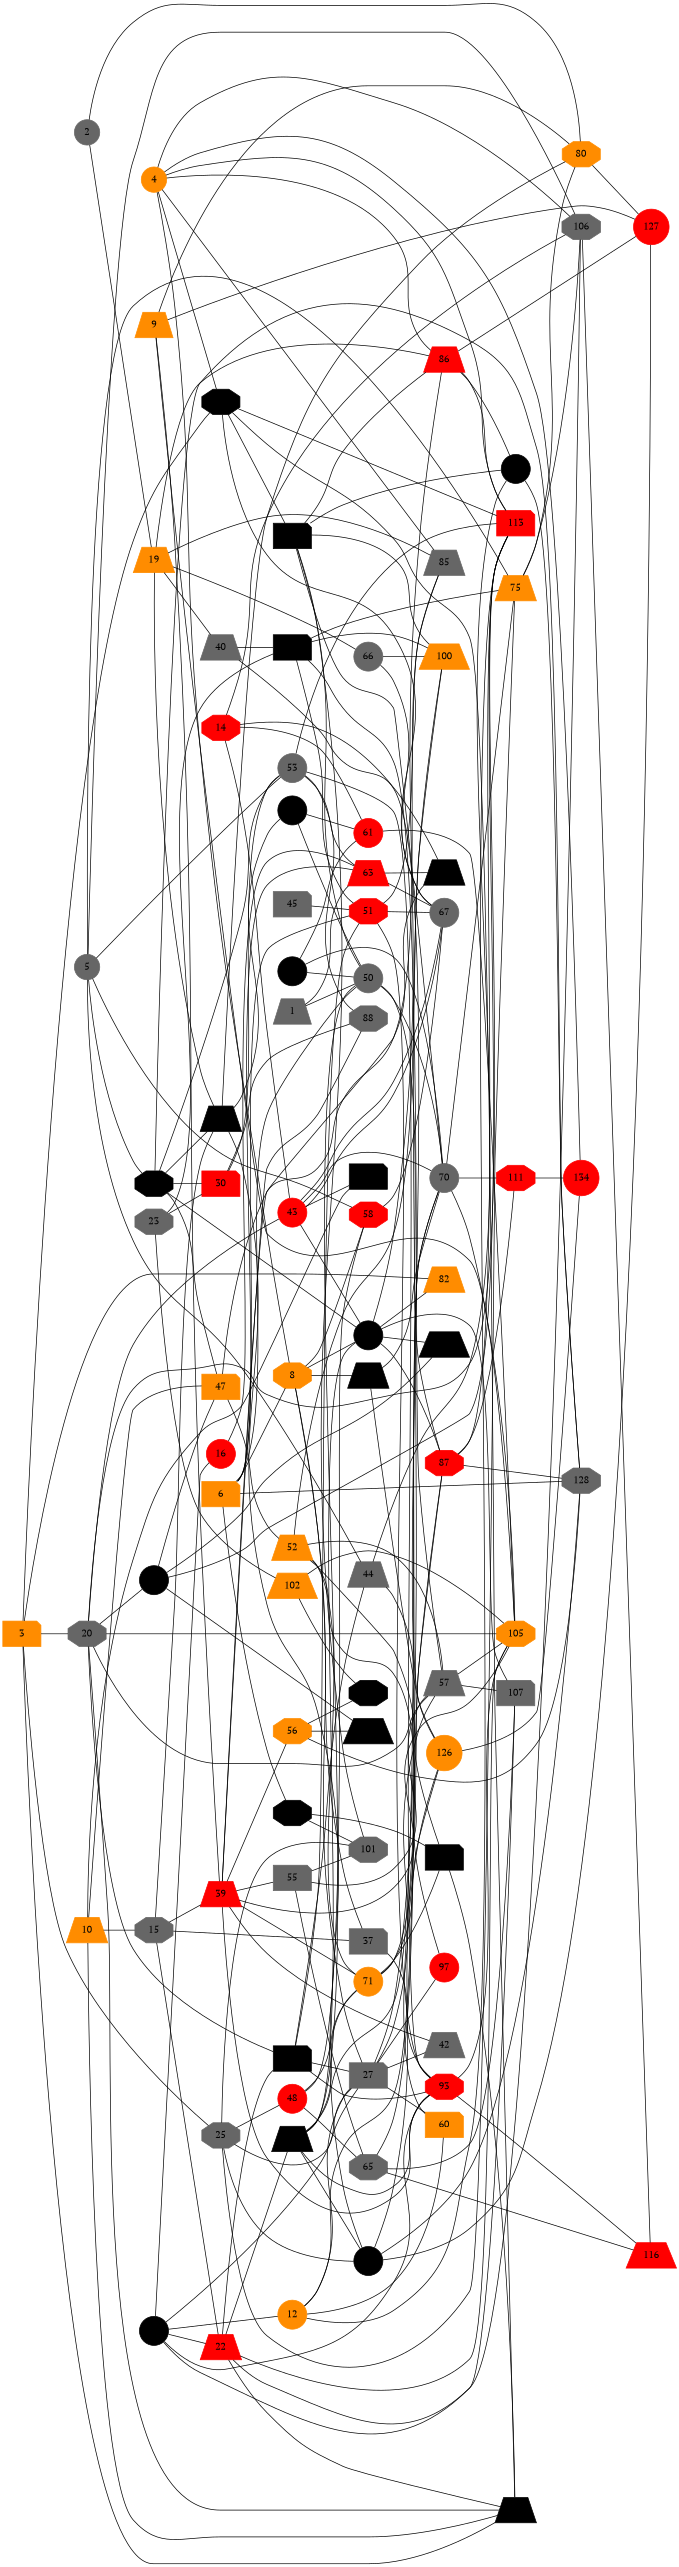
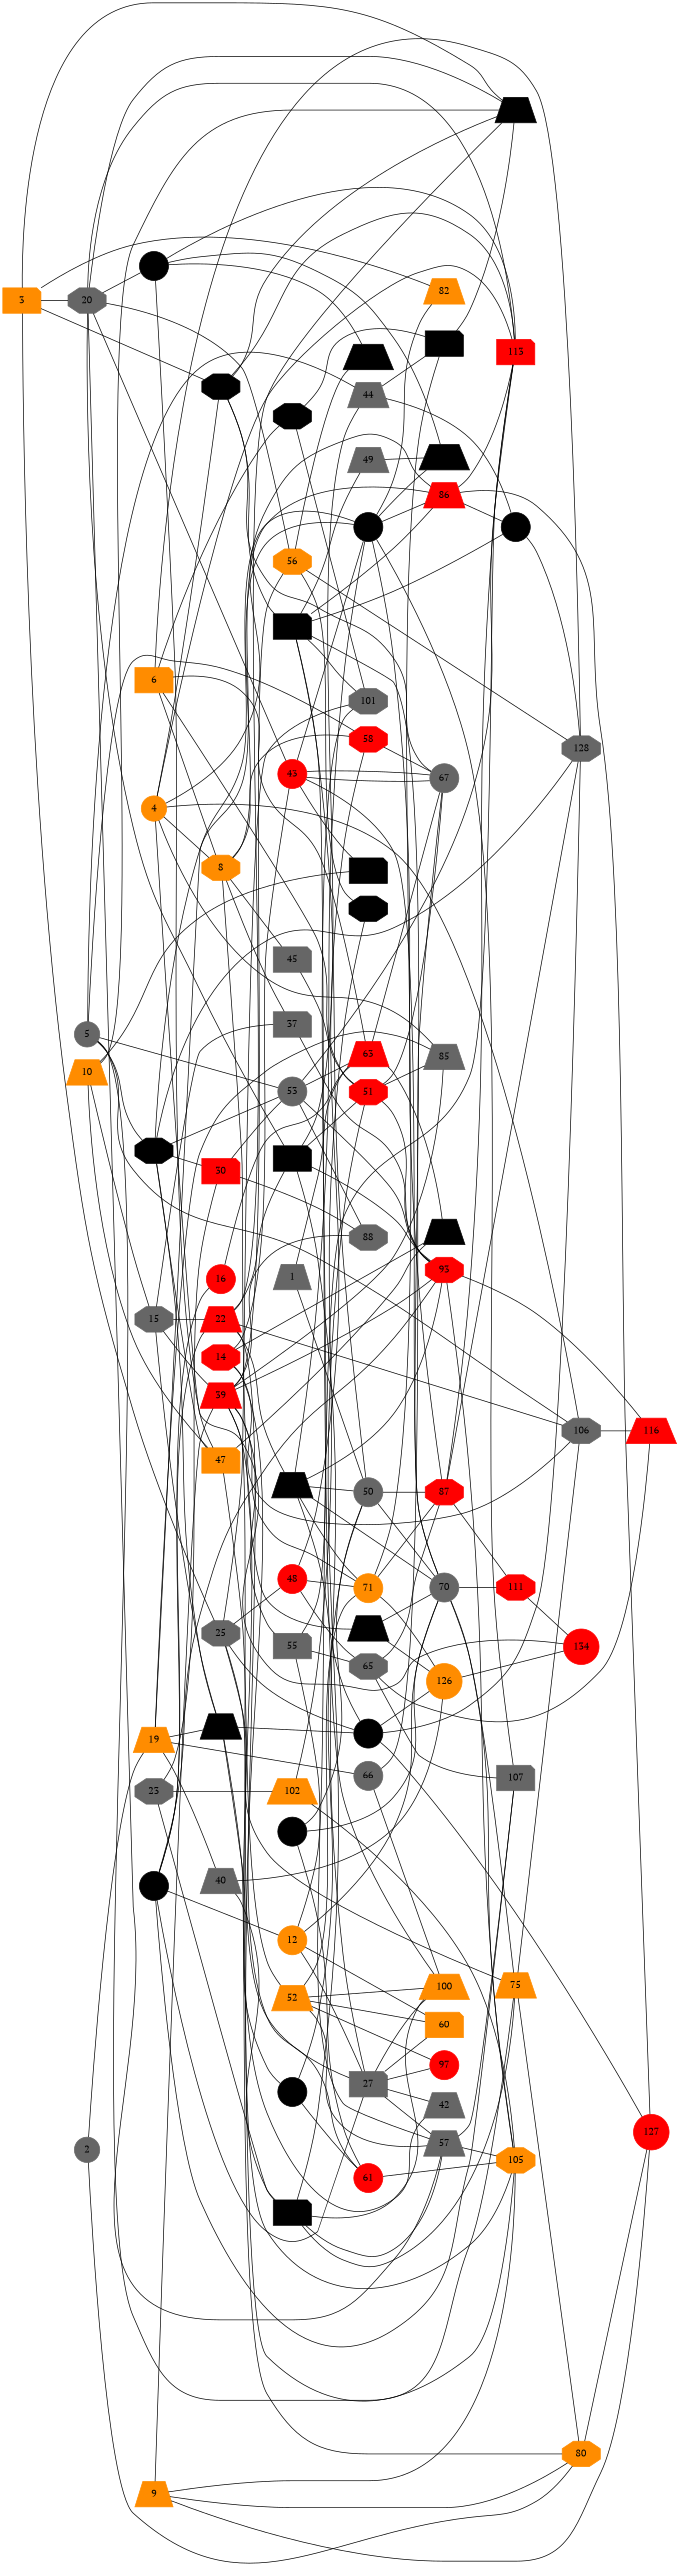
none -> (368, 460)
(260, 1155) -> none
(301, 1634) -> (249, 384)
(325, 1727) -> (248, 903)
